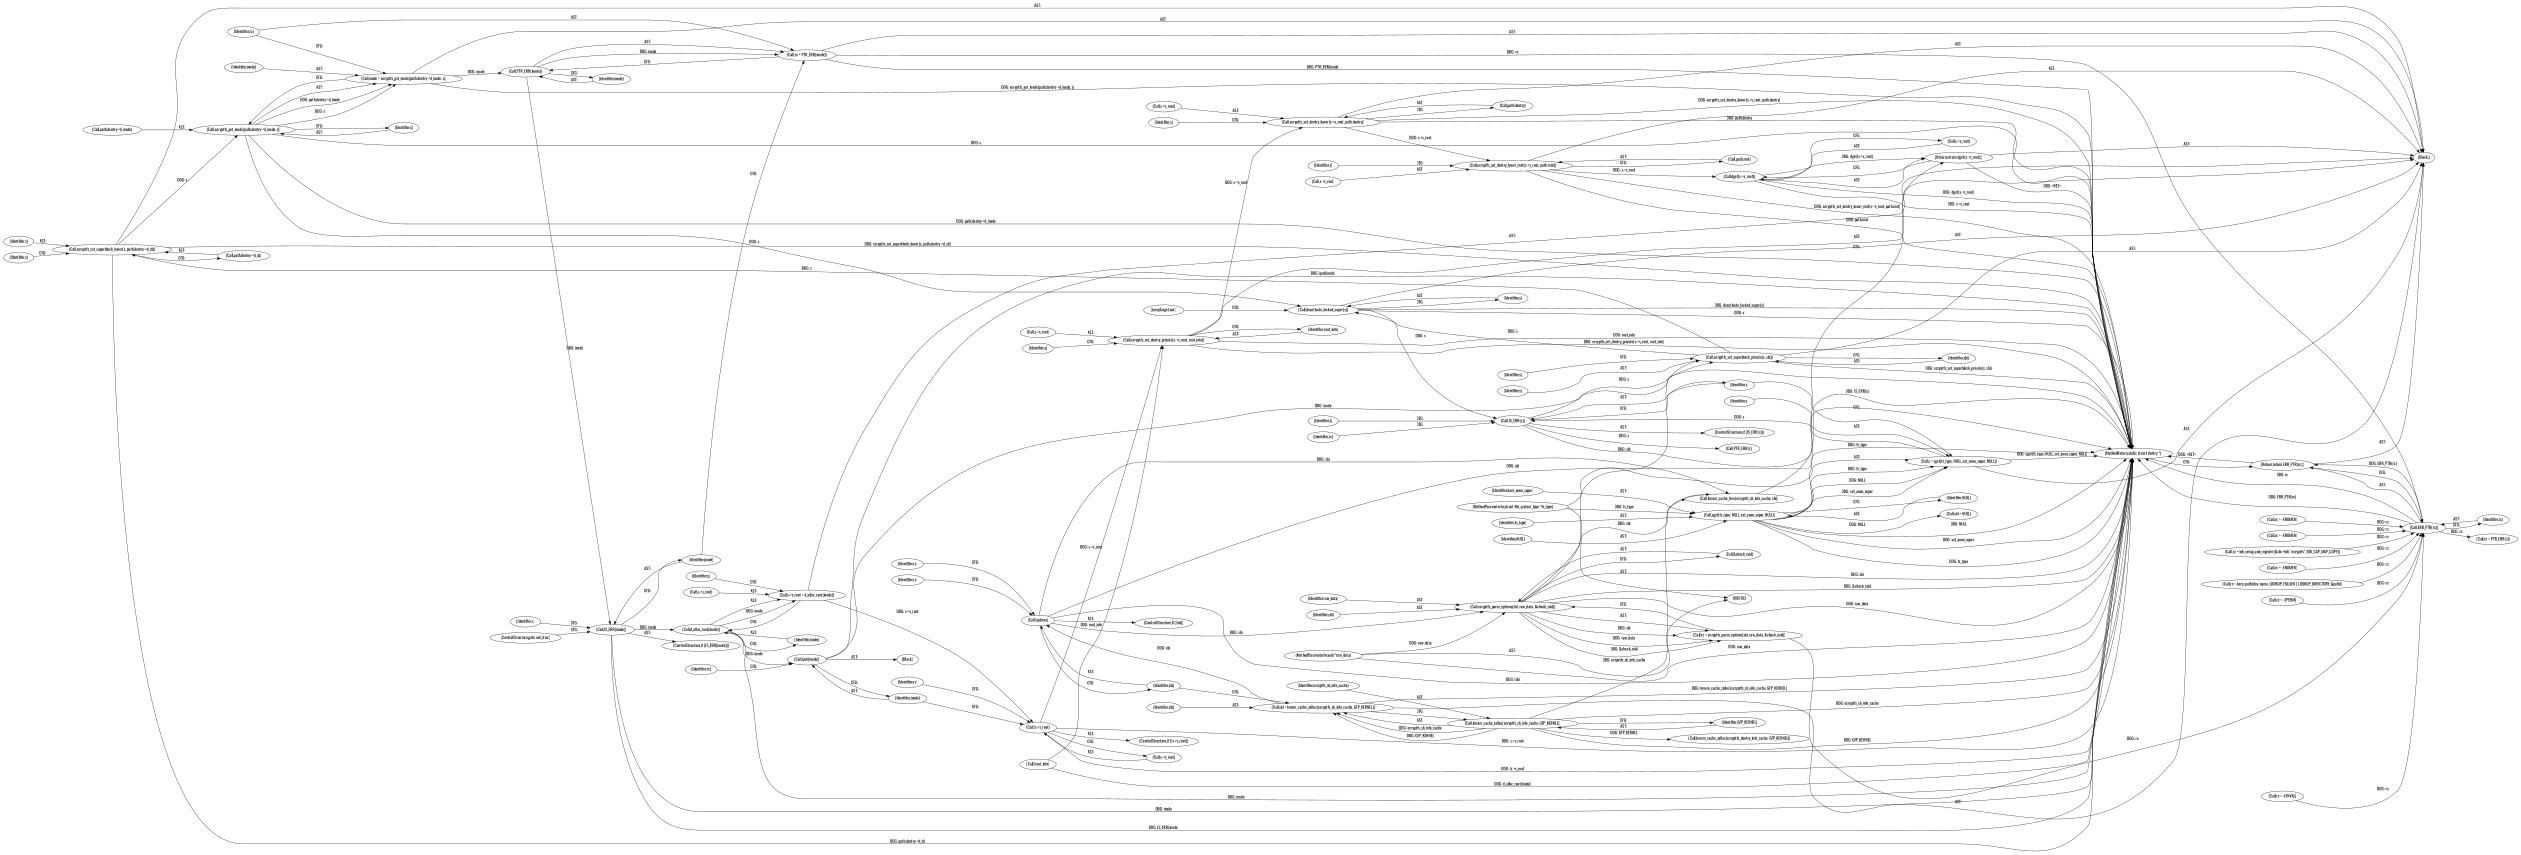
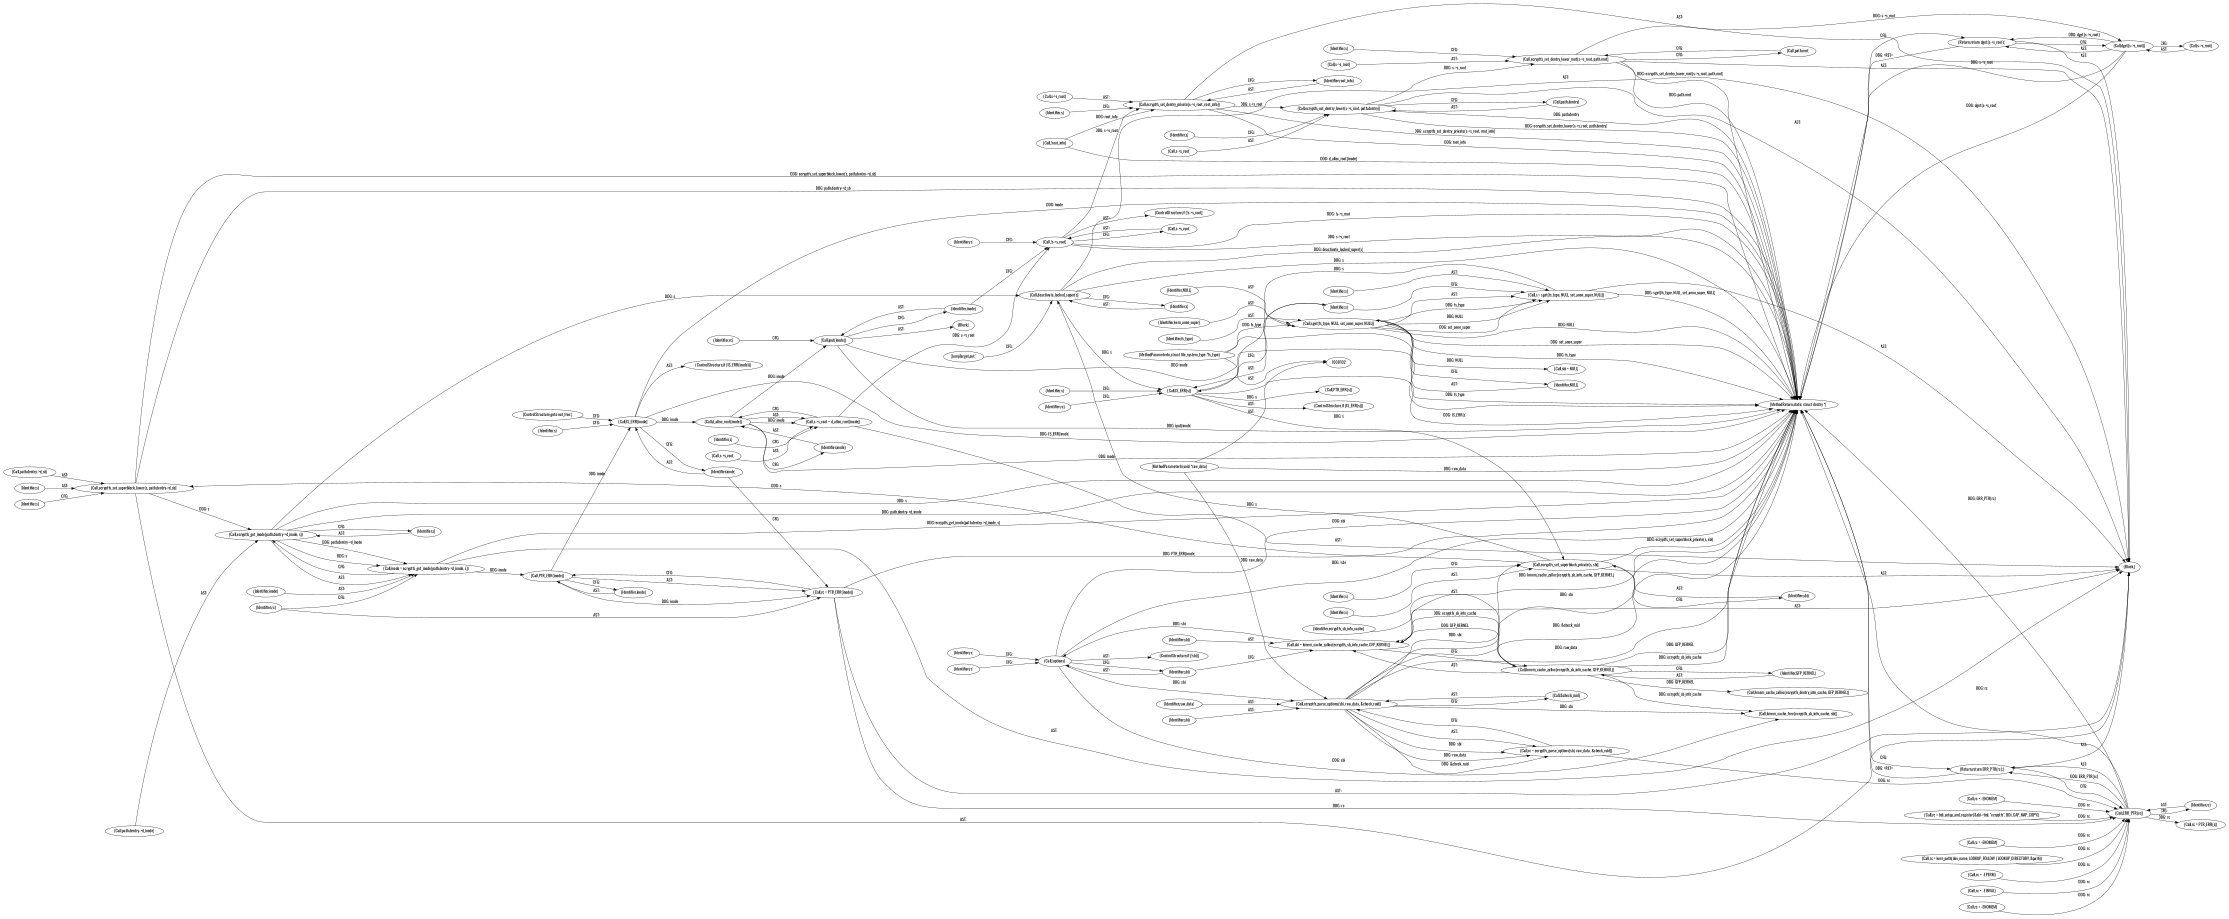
(1624, 157) -> (1680, 49)
(175, 261) -> none
(1832, 322) -> (1856, 181)
